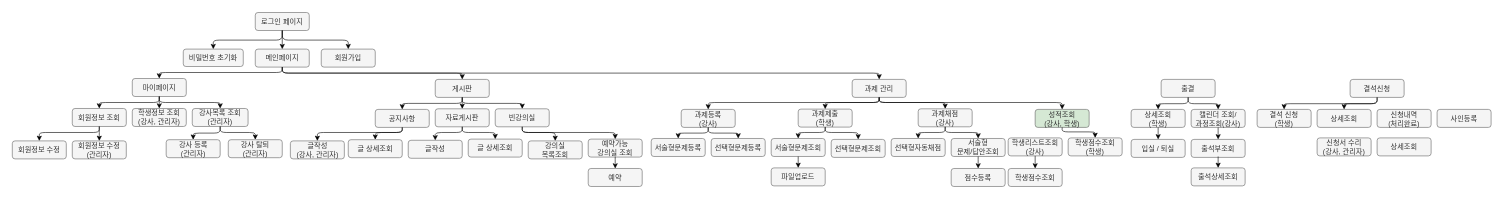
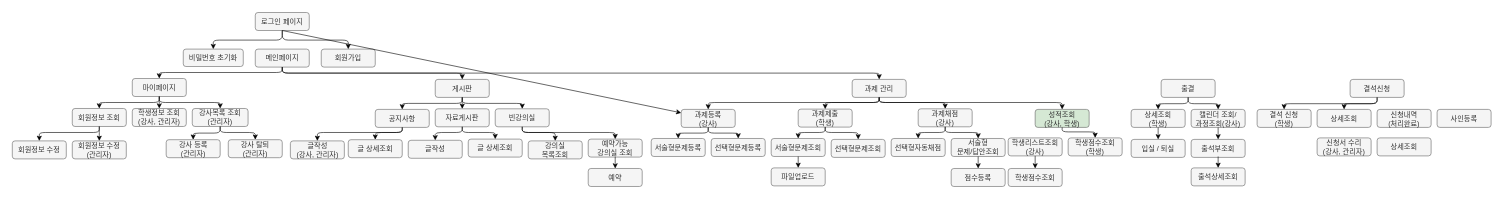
(282, 43) -> (585, 93)
